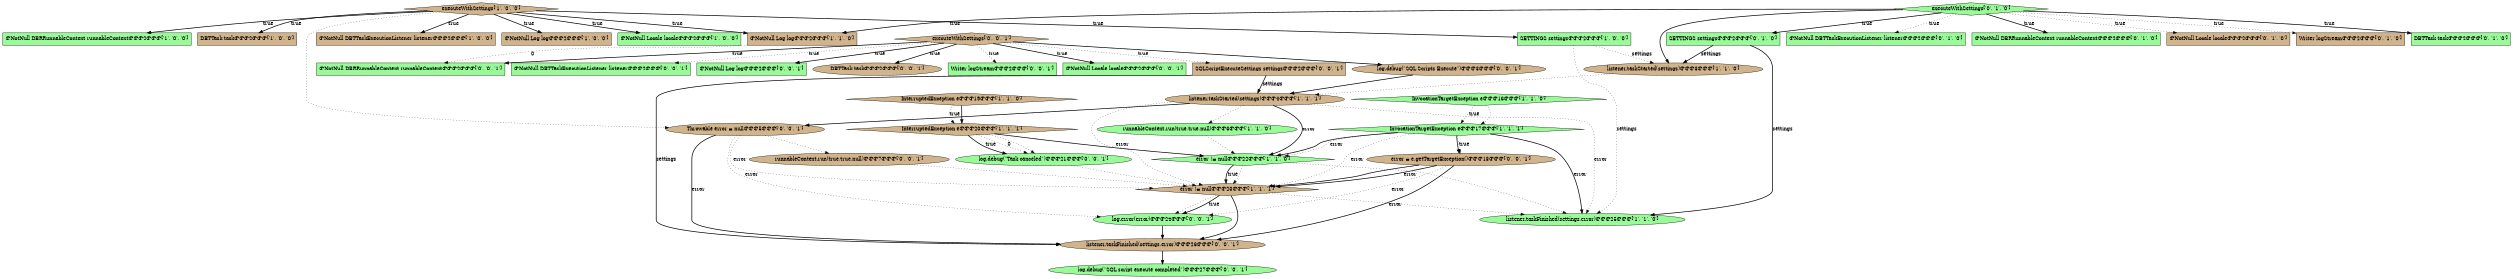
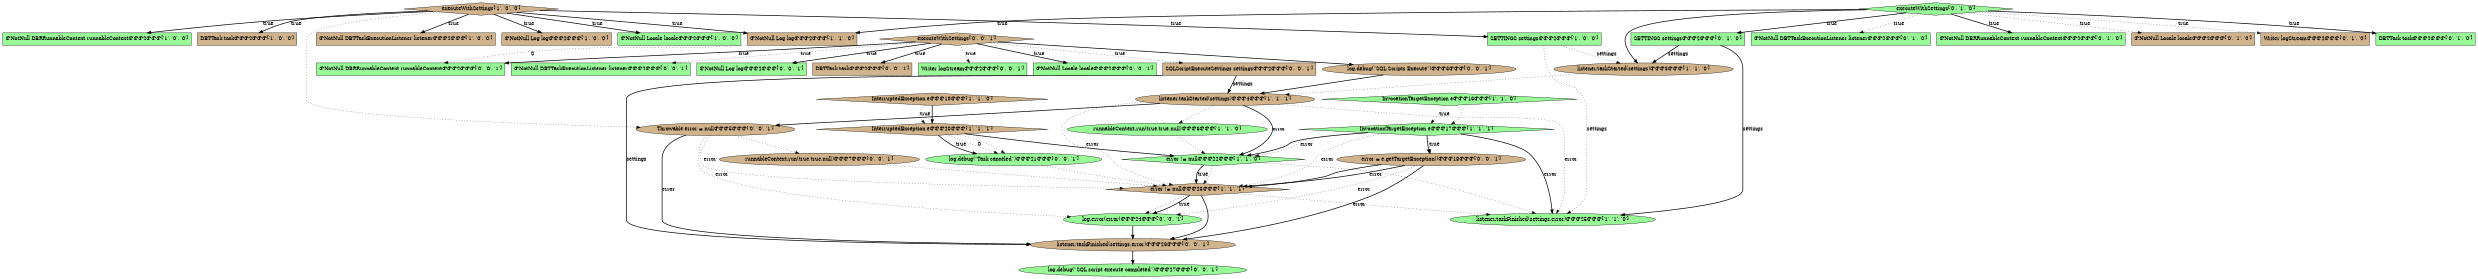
(877, 69) -> (862, 69)
